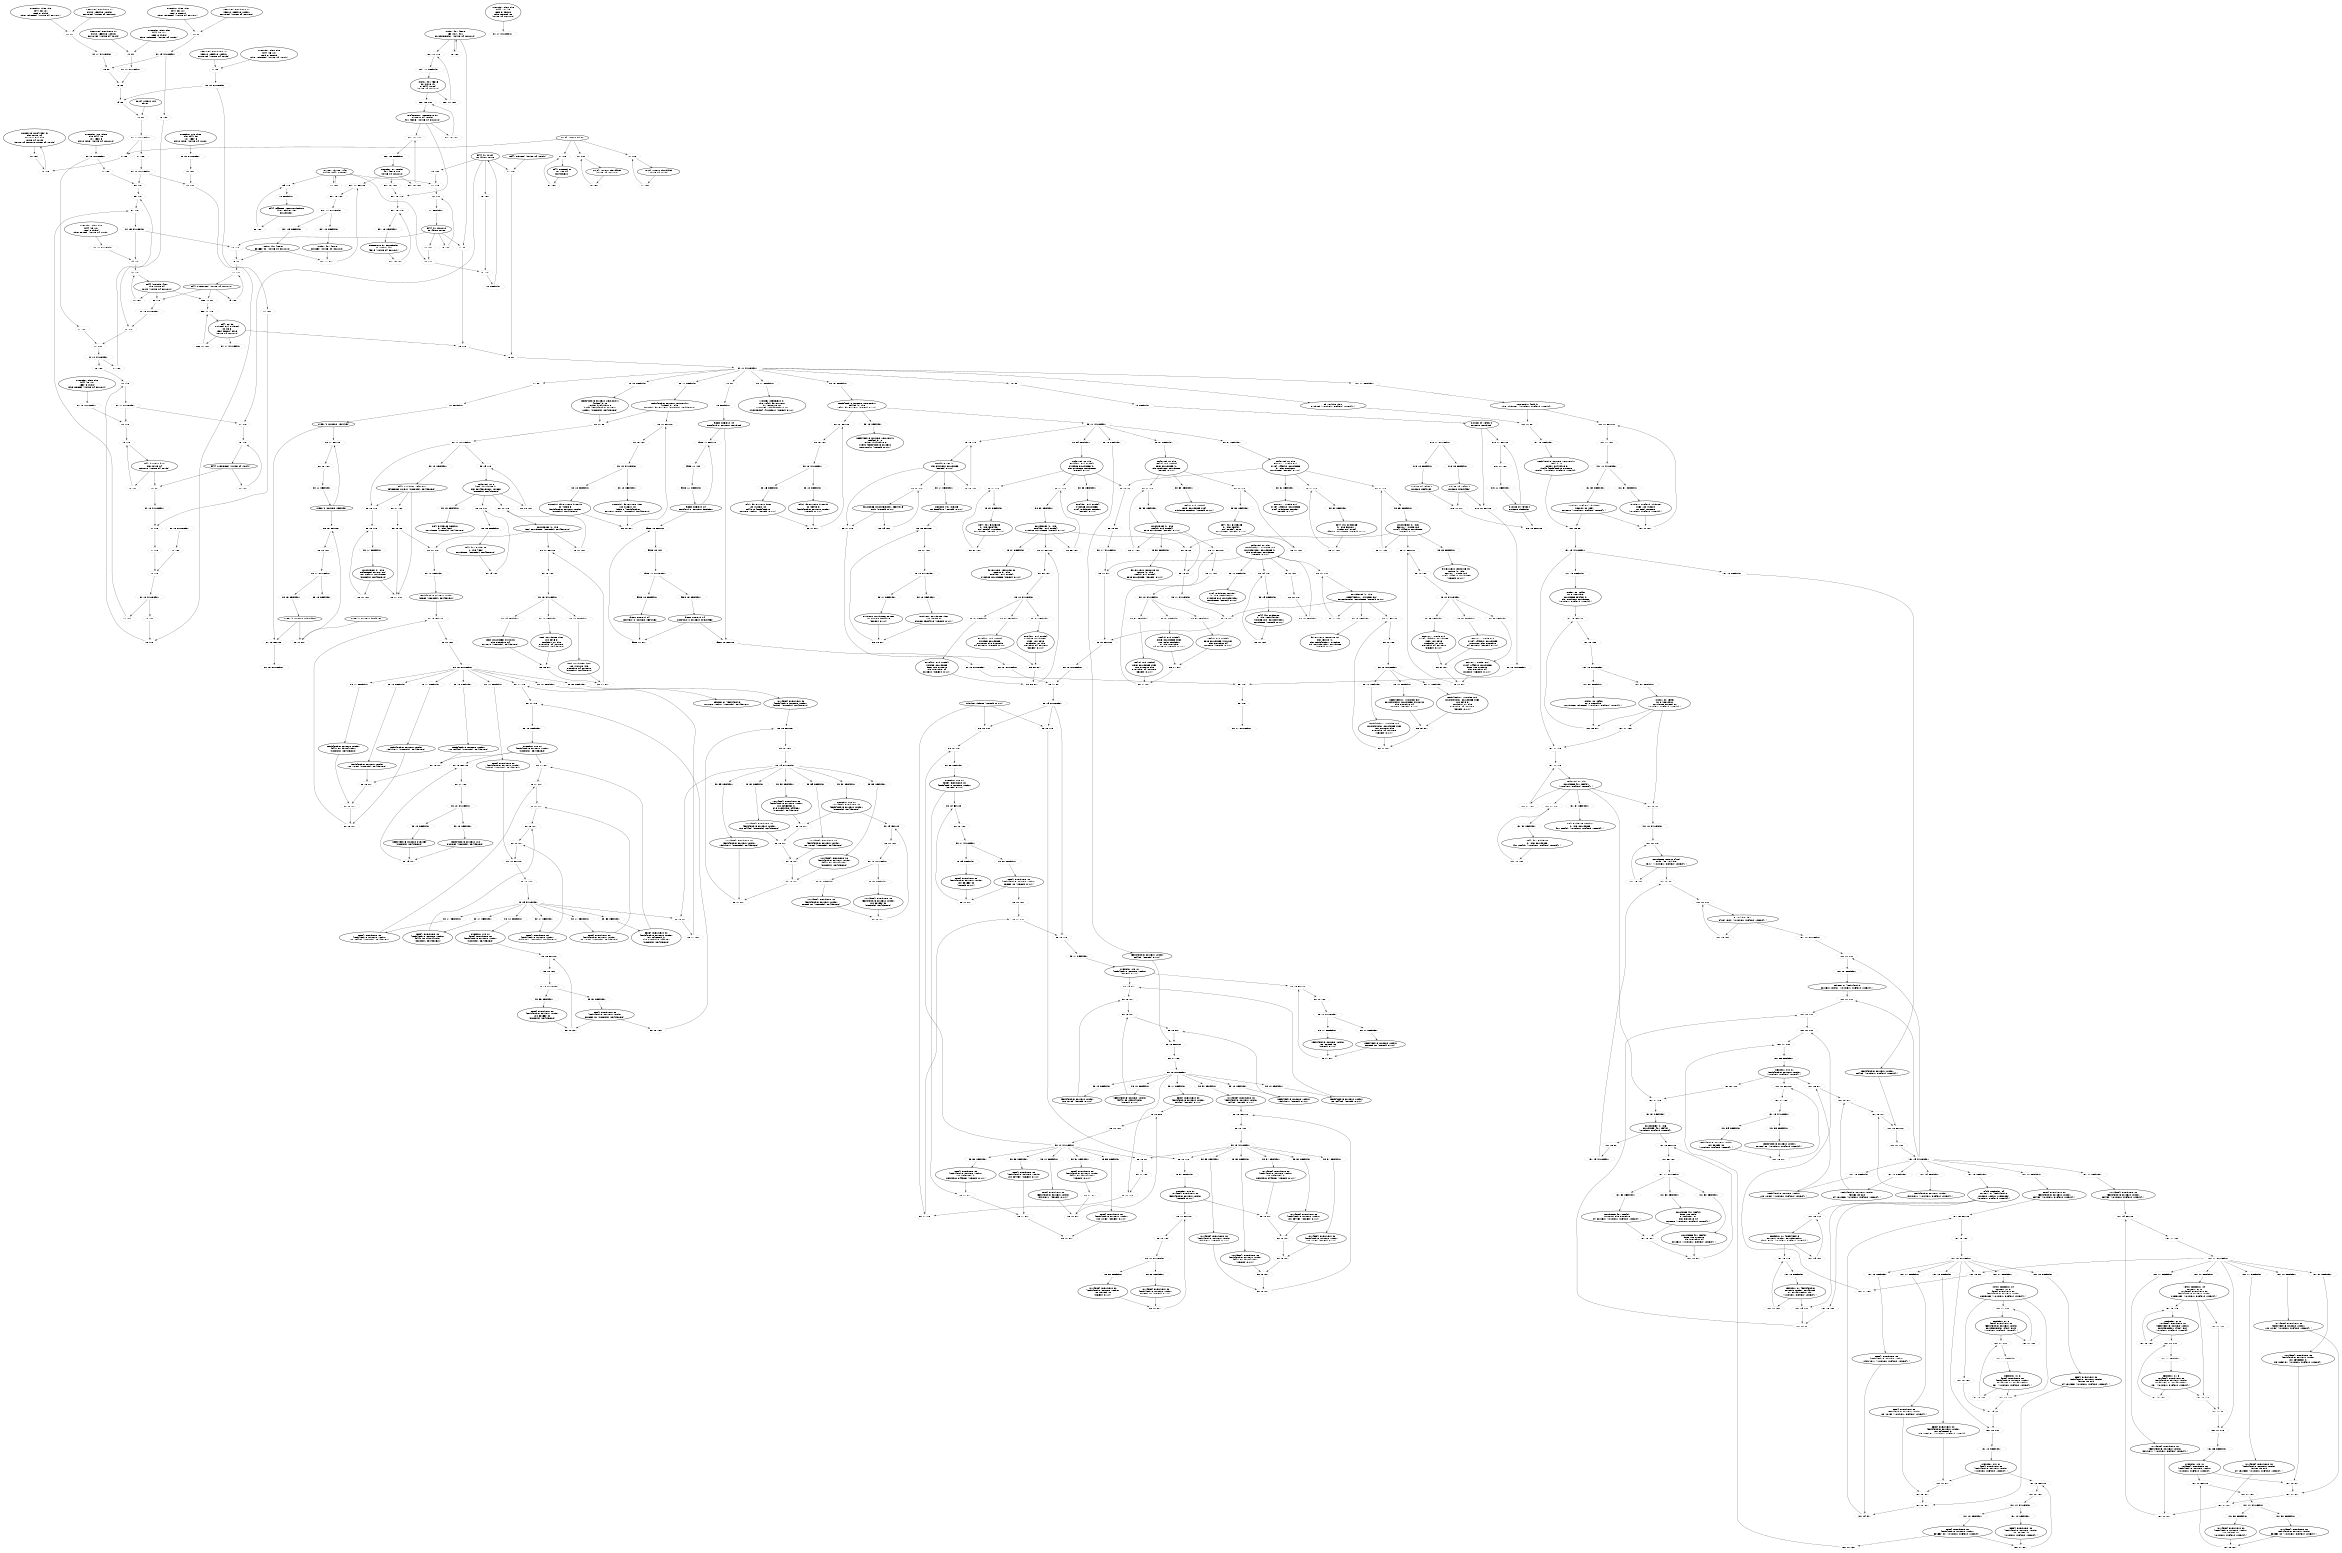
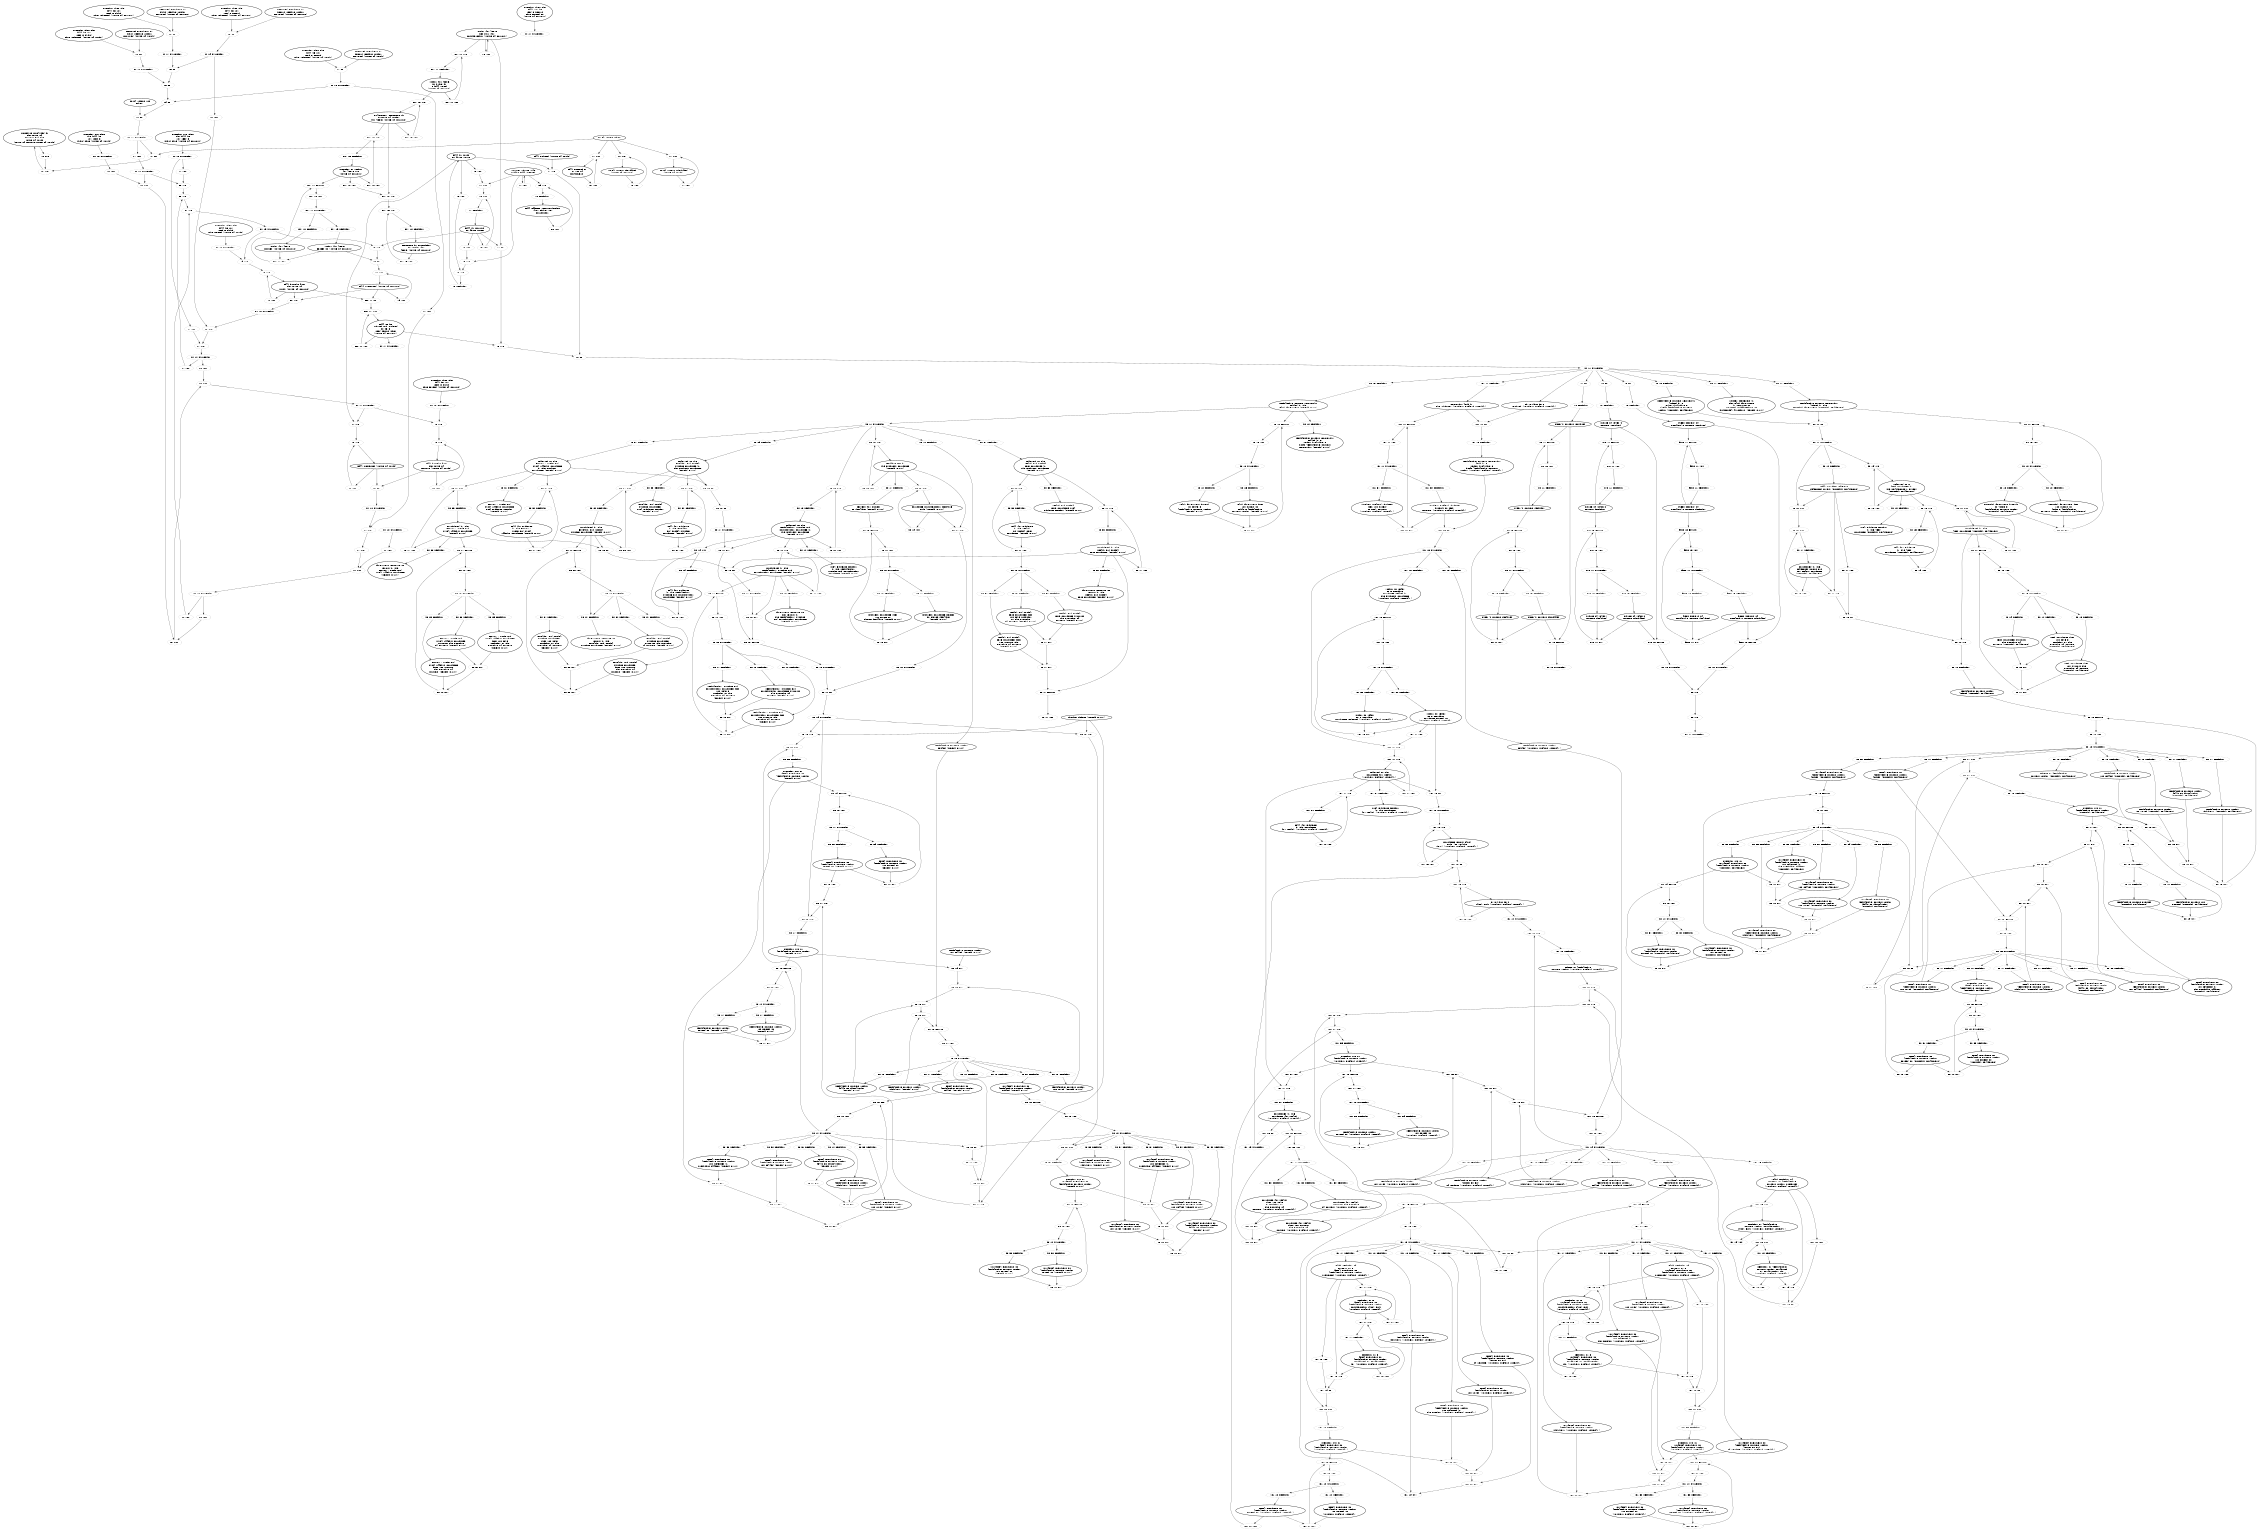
(34, 156) -> (45, 156)
none -> (852, 453)
none -> (1597, 550)
(397, 562) -> (1841, 605)
(1192, 585) -> (1021, 560)
none -> (1499, 605)
(1032, 607) -> (604, 605)
(1308, 1092) -> none
(1128, 1195) -> (979, 1183)
(1263, 1292) -> none
